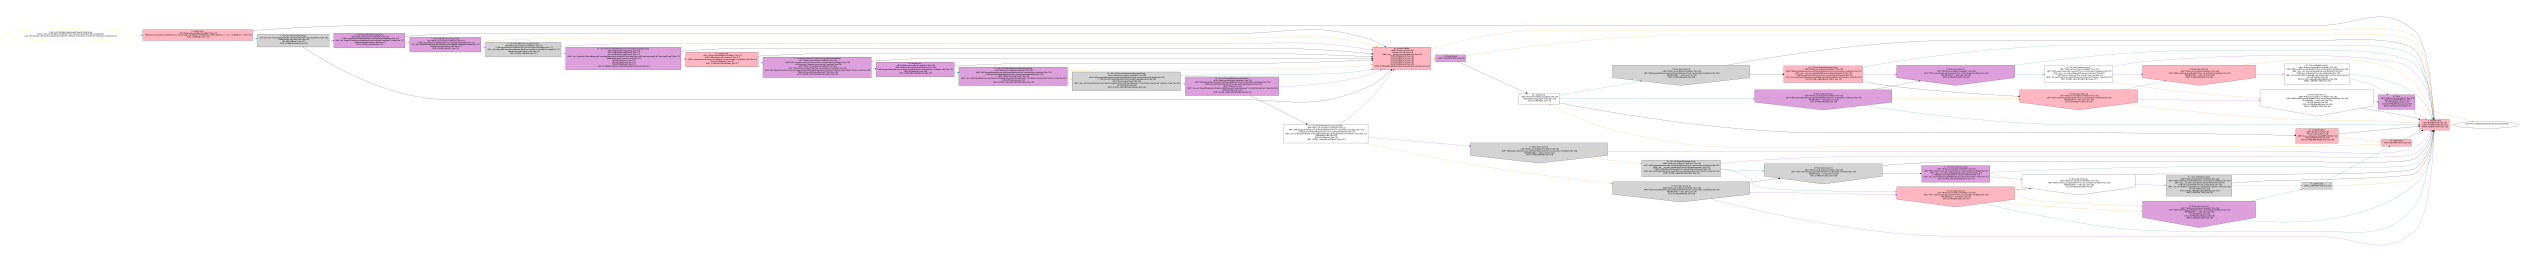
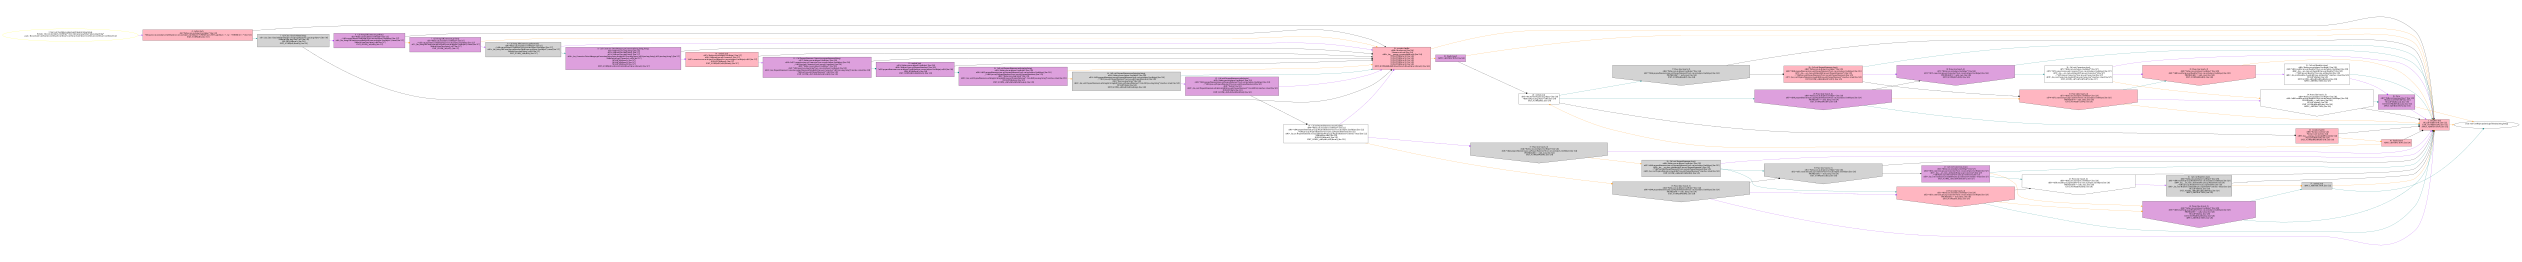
(2356, 165) -> (2417, 183)
